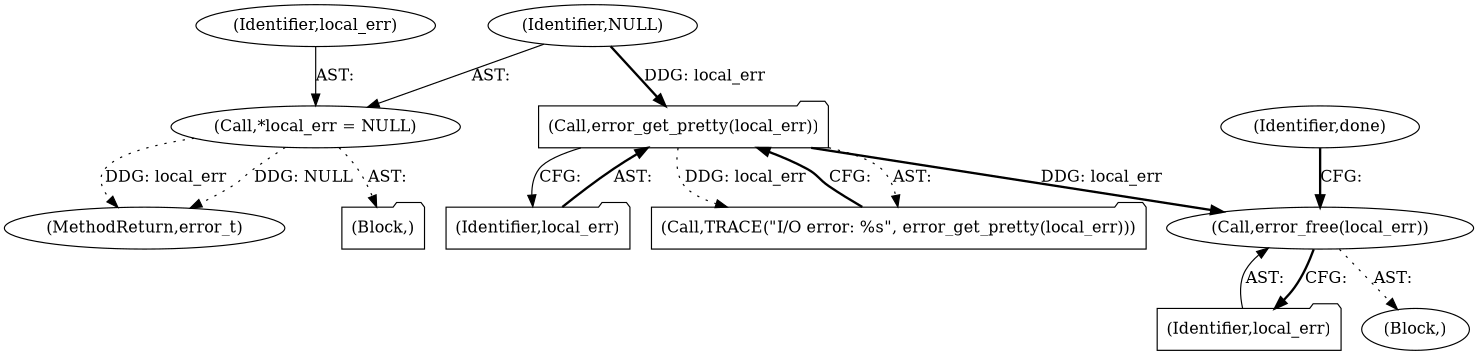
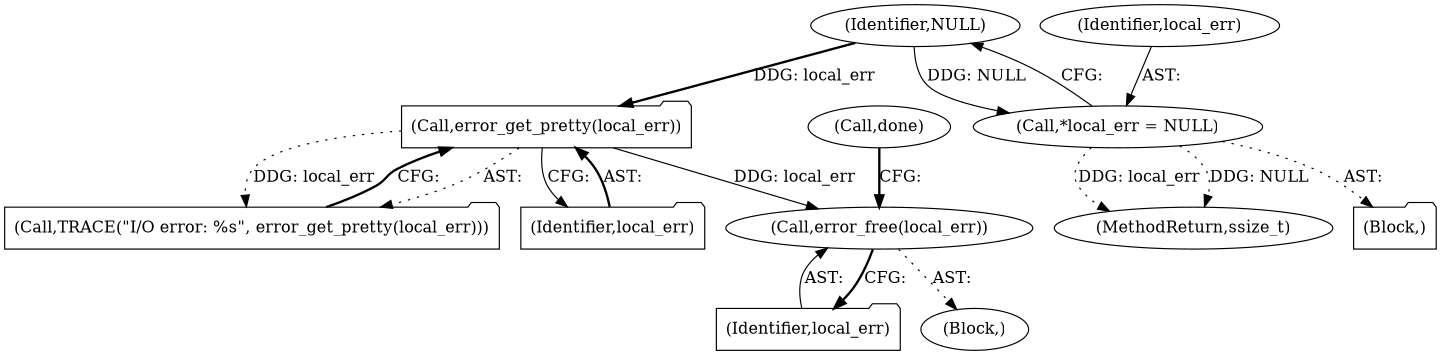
none -> (1040, 72)
(494, 76) -> (977, 76)
(1320, 127) -> (879, 127)
(1011, 179) -> (710, 177)
(145, 228) -> (1194, 228)
